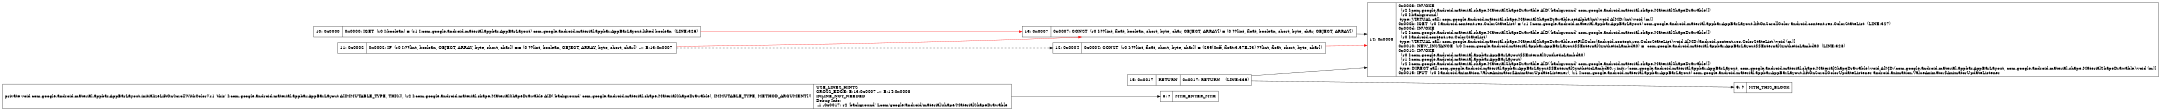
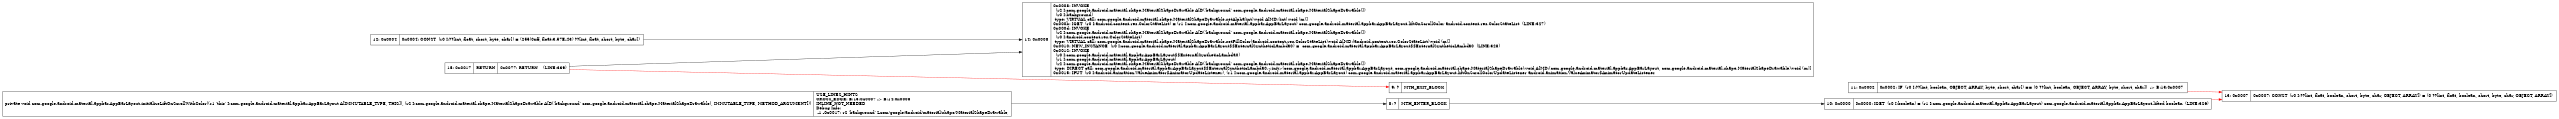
(1360, 34) -> none
(1345, 46) -> (831, 40)
(863, 48) -> none
(1216, 80) -> (534, 68)
(1491, 84) -> (978, 78)
(1769, 87) -> (1424, 87)
(1196, 96) -> (1424, 104)
none -> (1635, 104)
